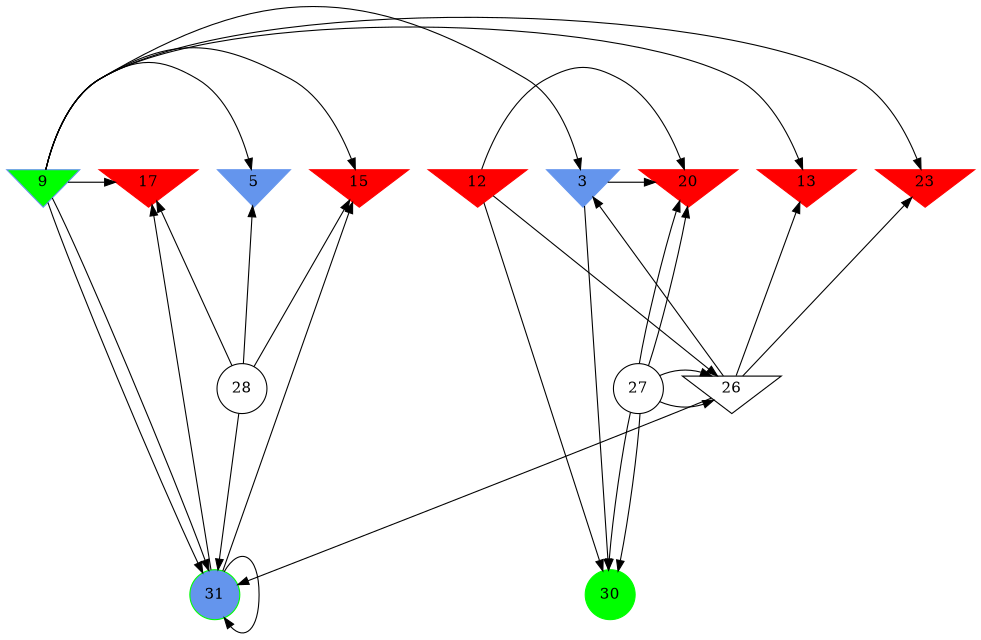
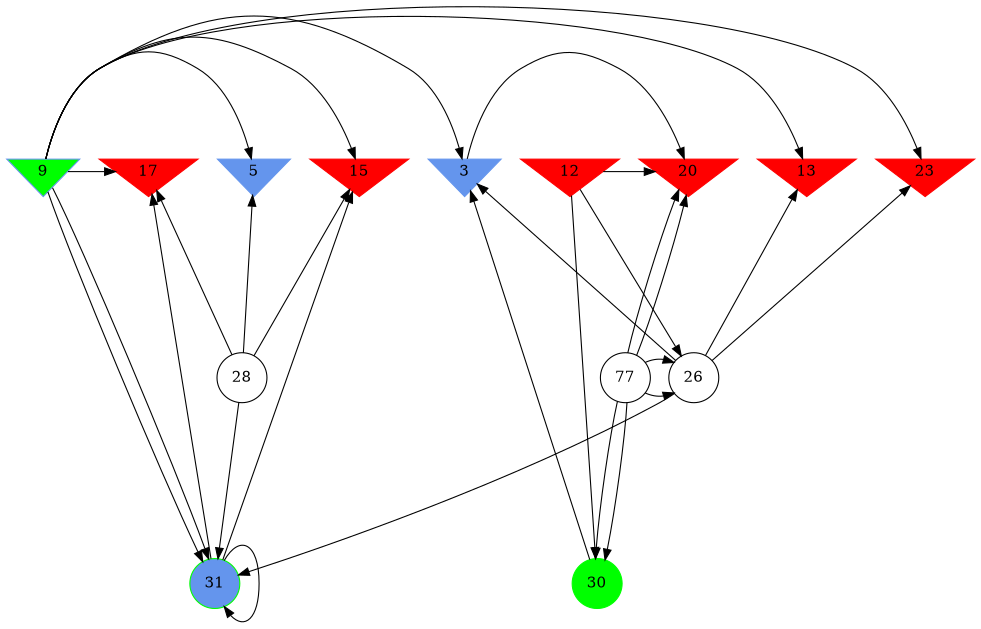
(596, 382) -> (532, 380)
(638, 389) -> (625, 378)
(732, 389) -> (694, 378)
